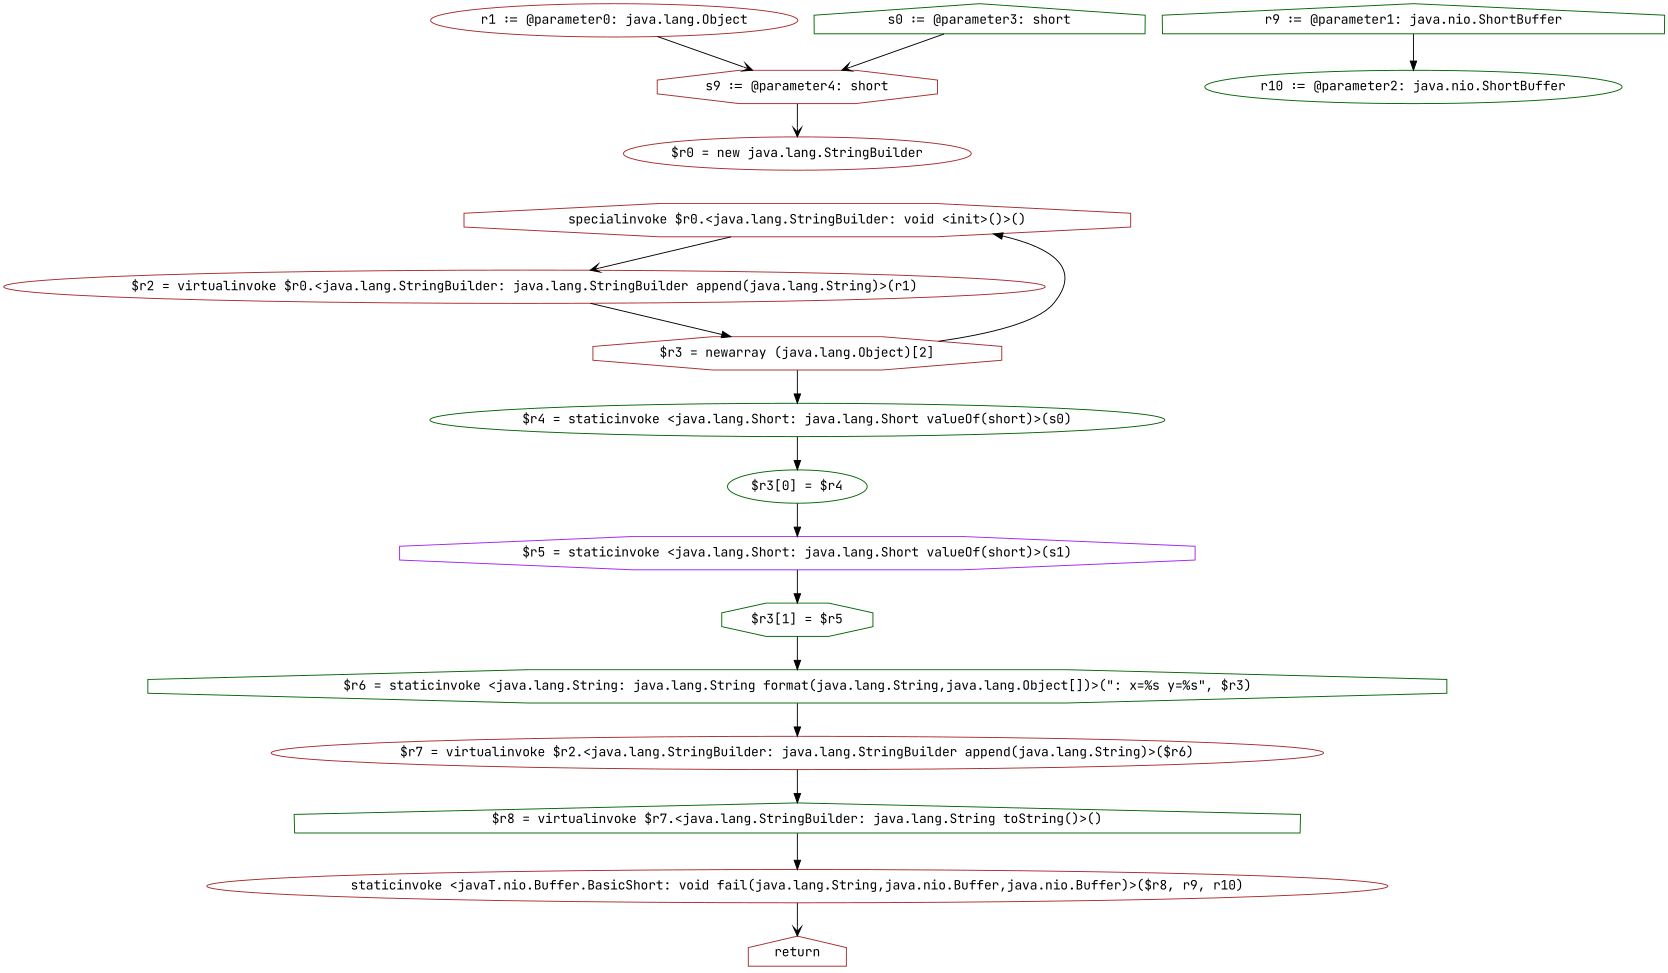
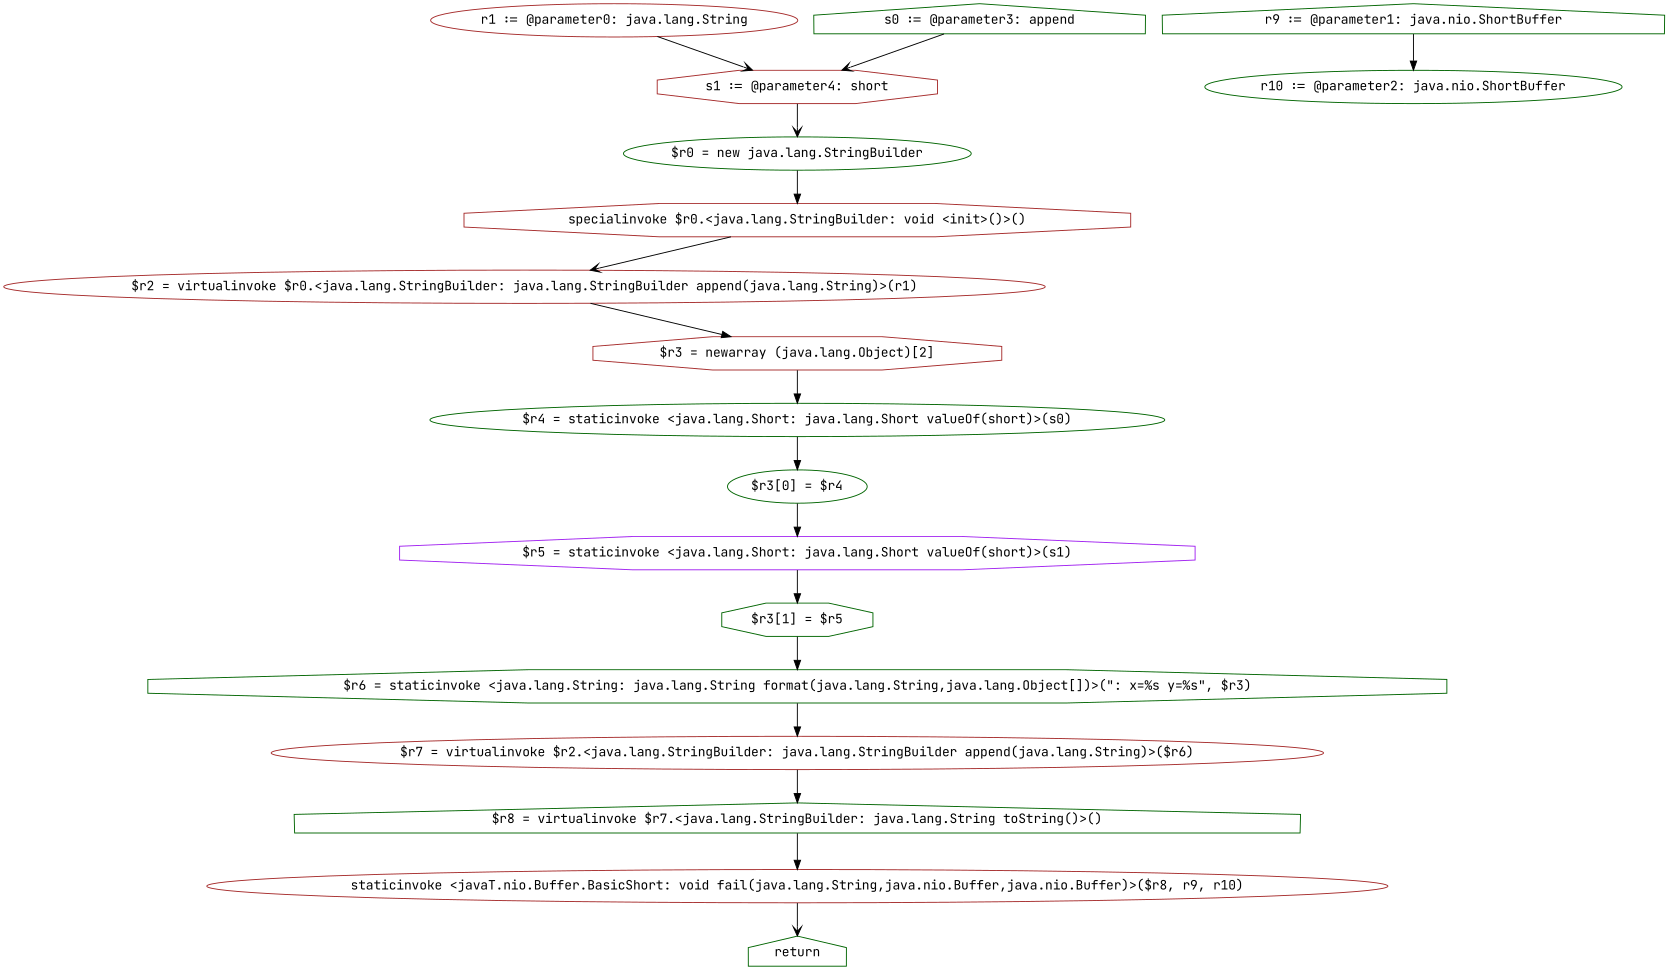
(614, 20) -> (614, 20)
(980, 20) -> (980, 20)
(797, 87) -> (797, 87)
(797, 154) -> (797, 154)
(1048, 308) -> (797, 182)
(797, 953) -> (797, 953)
